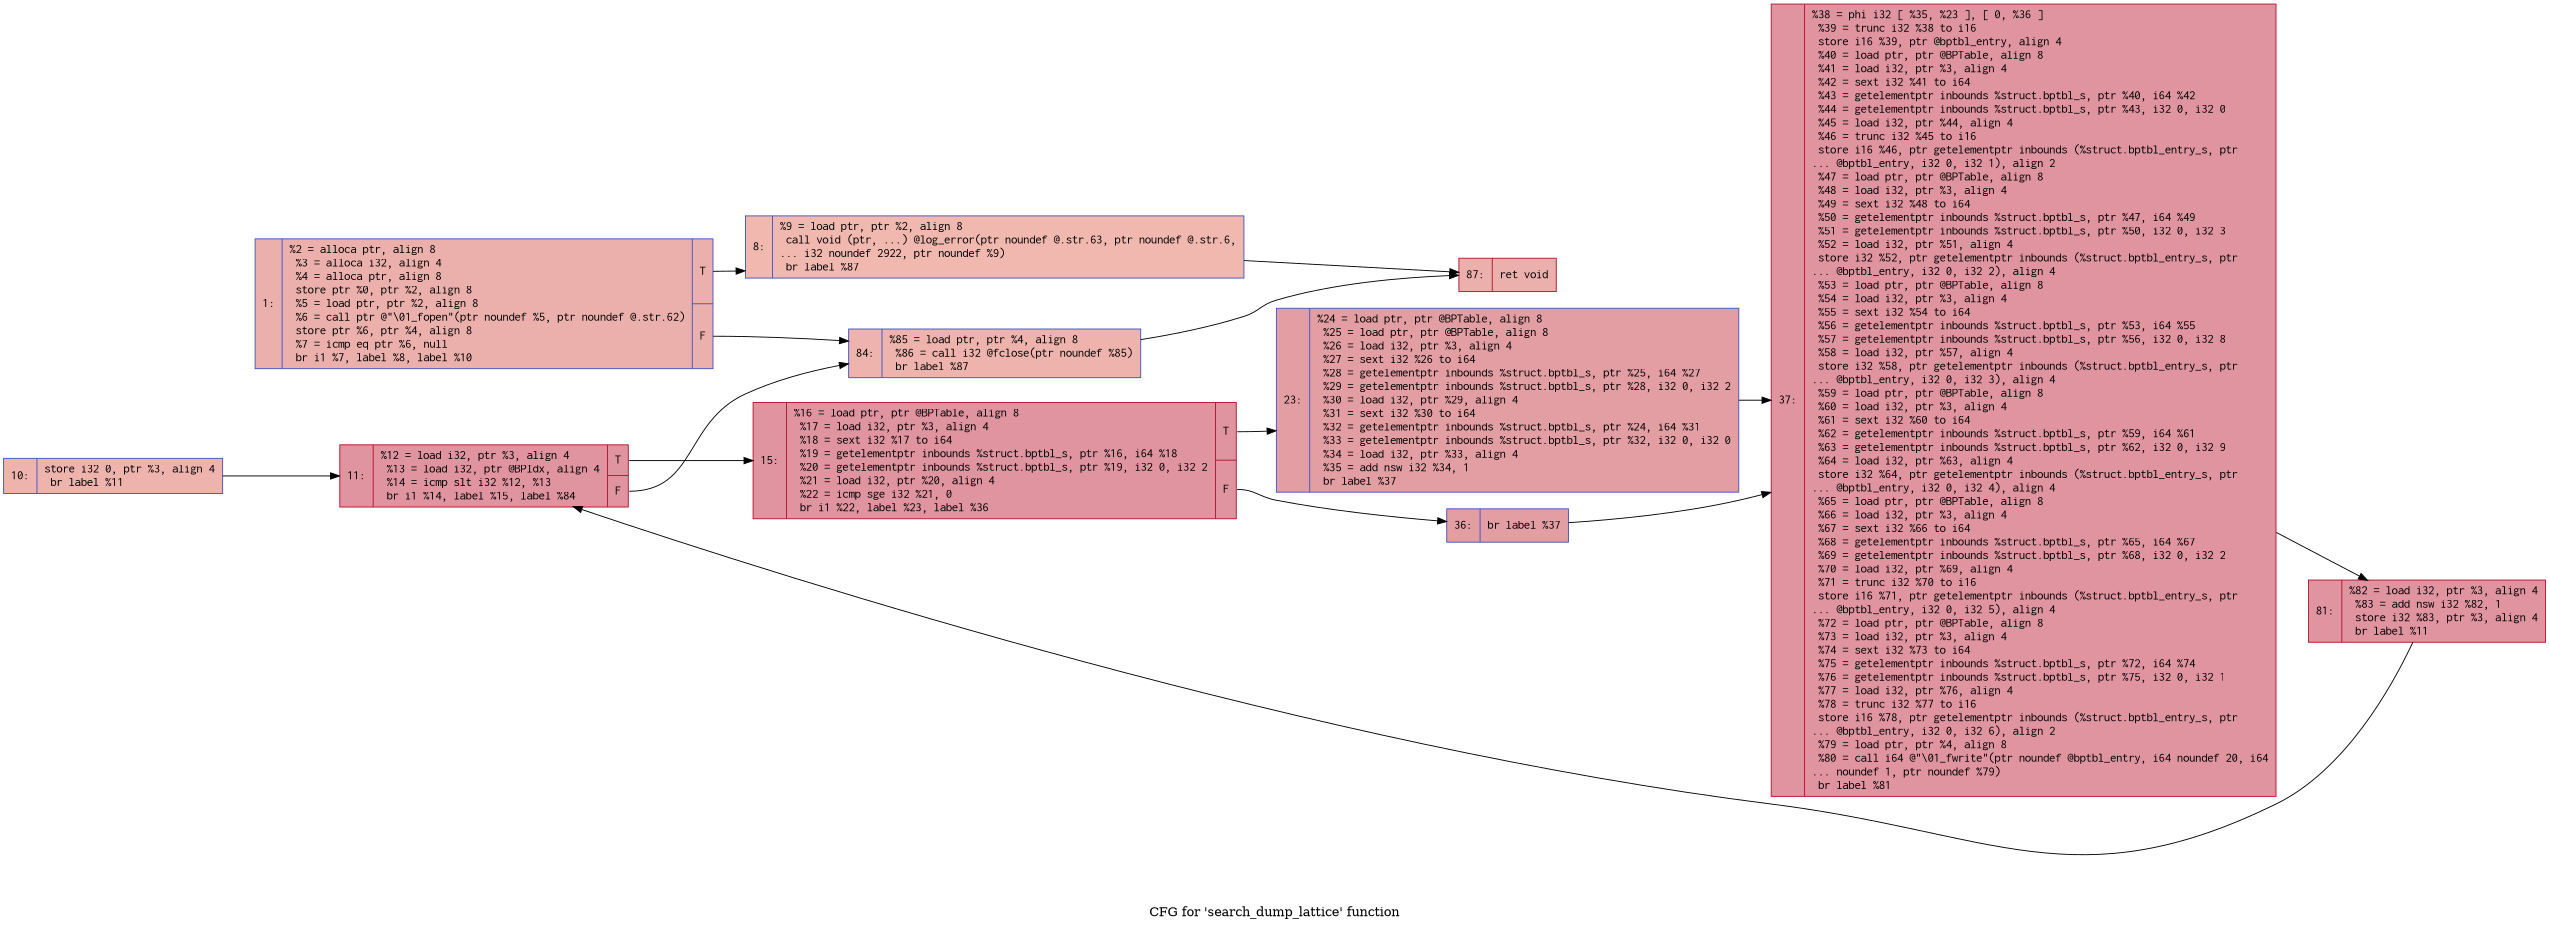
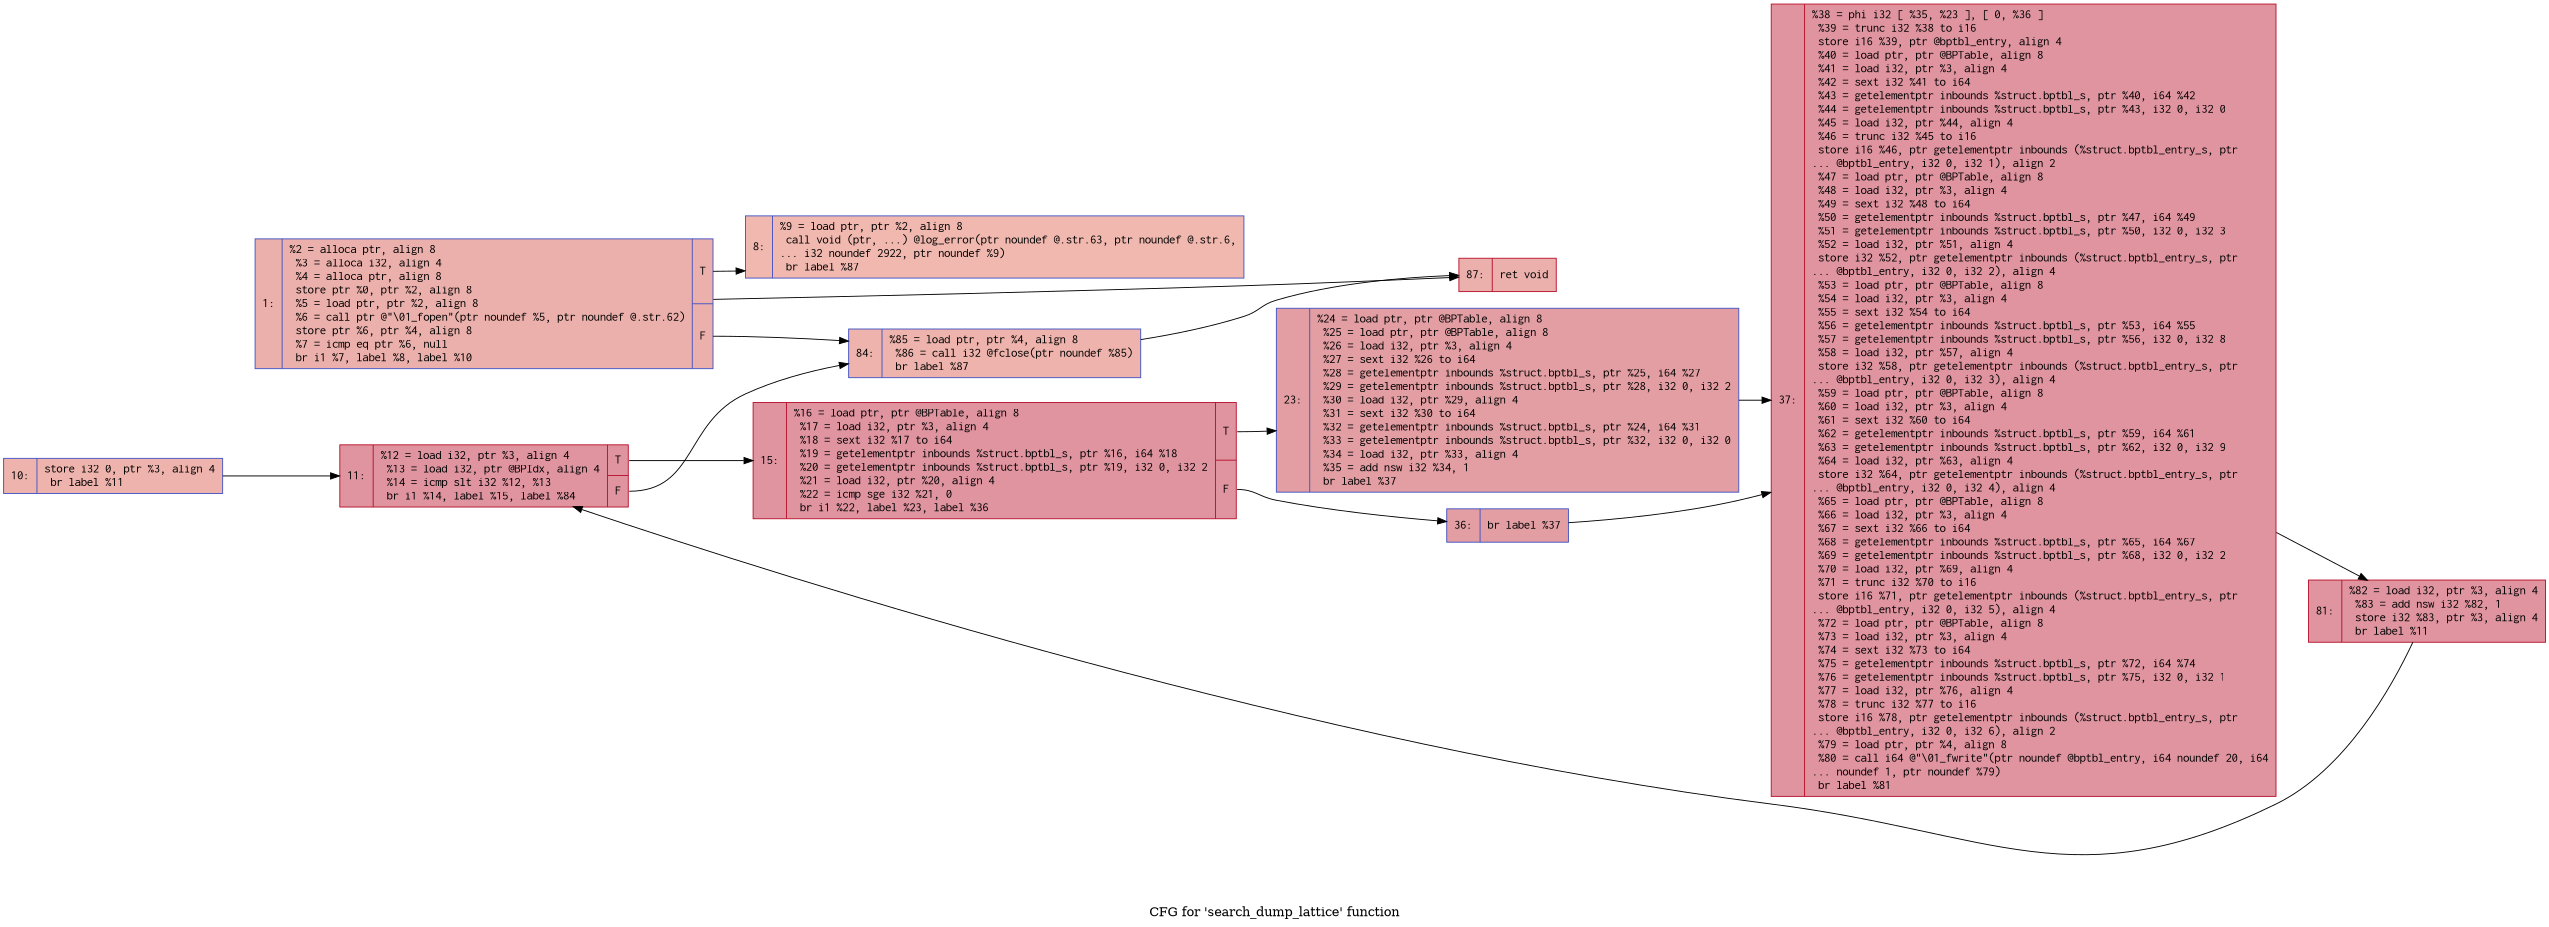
(1347, 266) -> (1081, 291)
